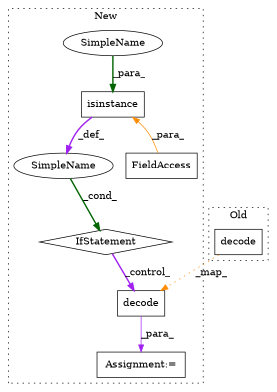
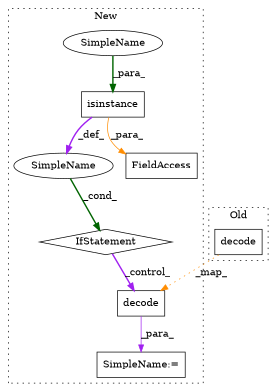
(150, 136) -> (109, 136)
(141, 365) -> (141, 365)
